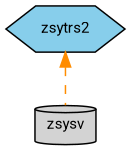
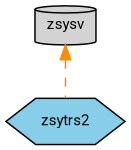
(65, 86) -> (65, 79)
